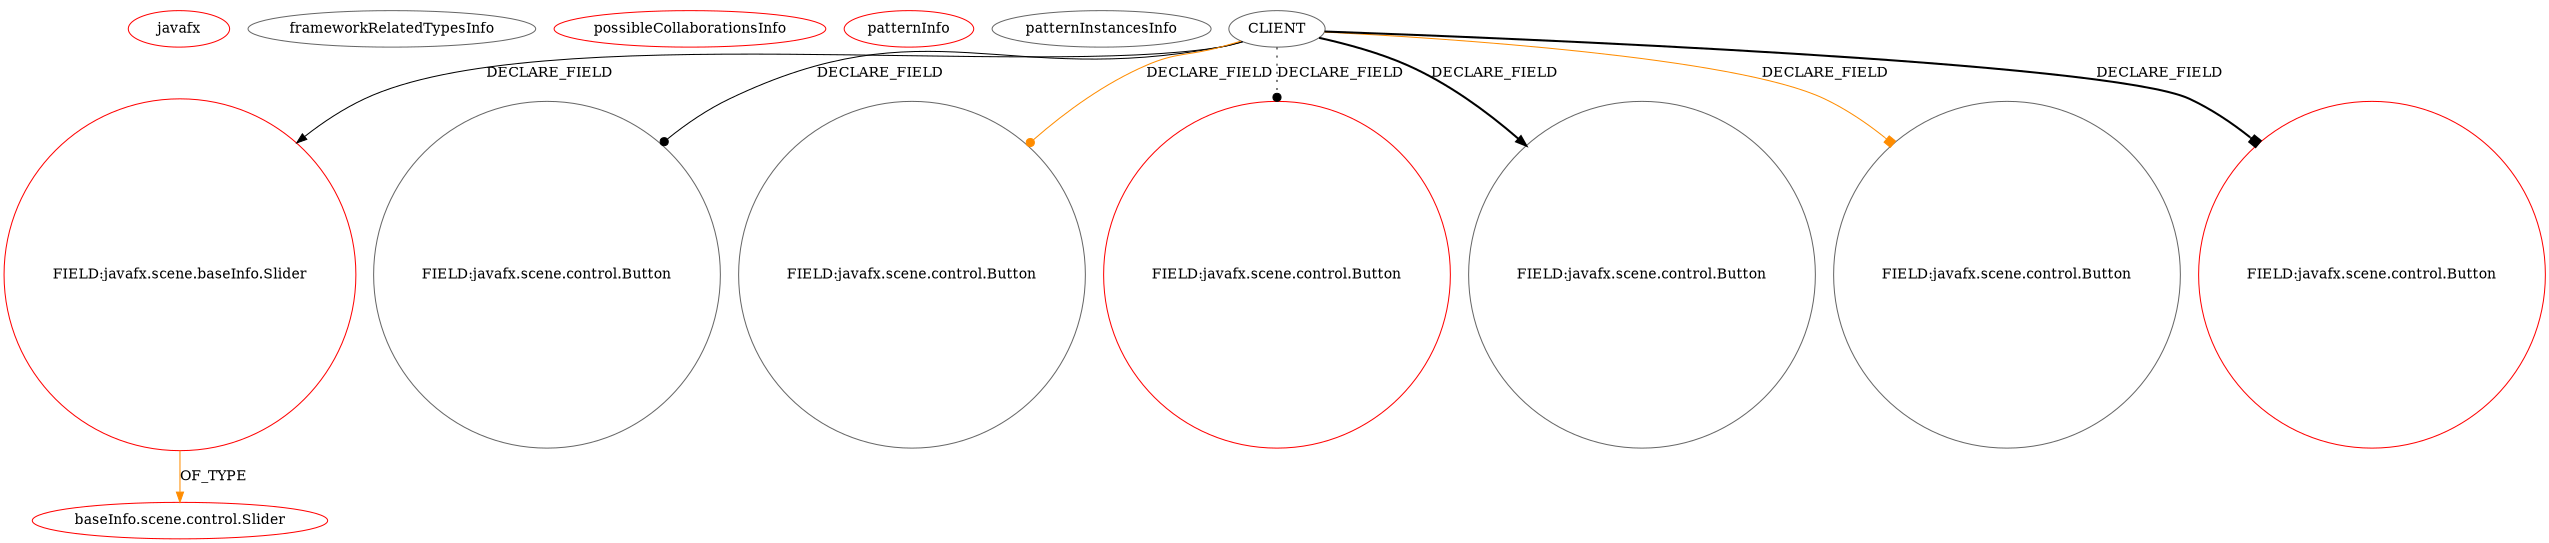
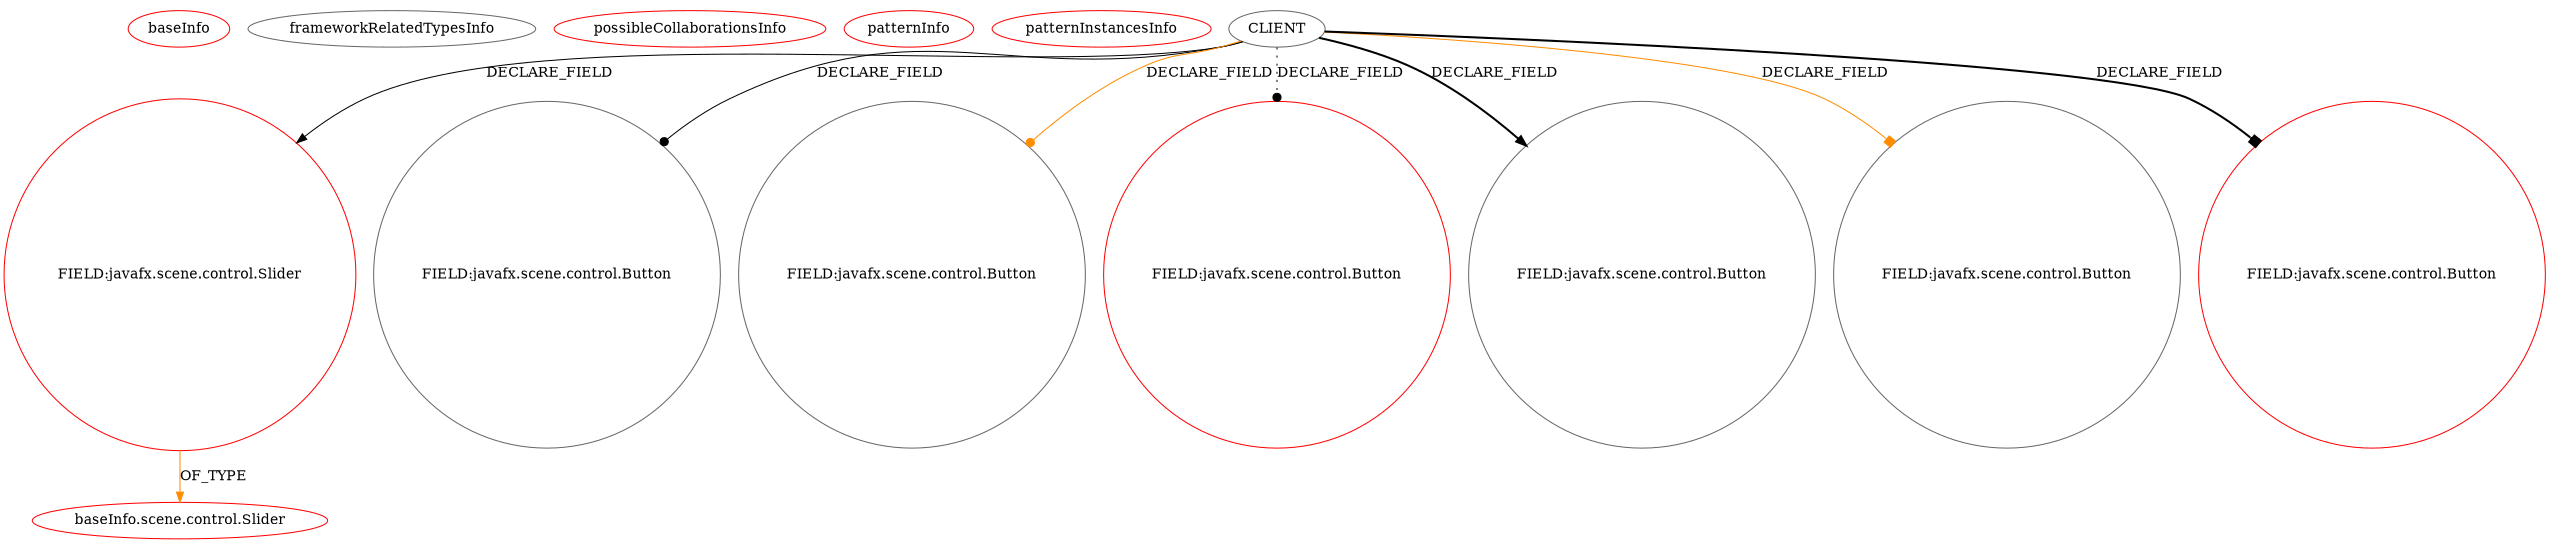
(179, 29) -> (179, 29)
(1102, 29) -> (1102, 29)
(180, 275) -> (180, 275)
